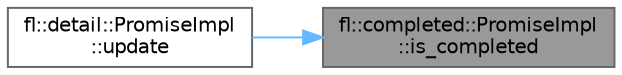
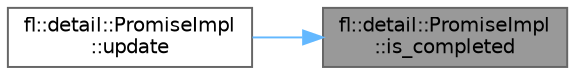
(469, 37) -> (445, 37)
